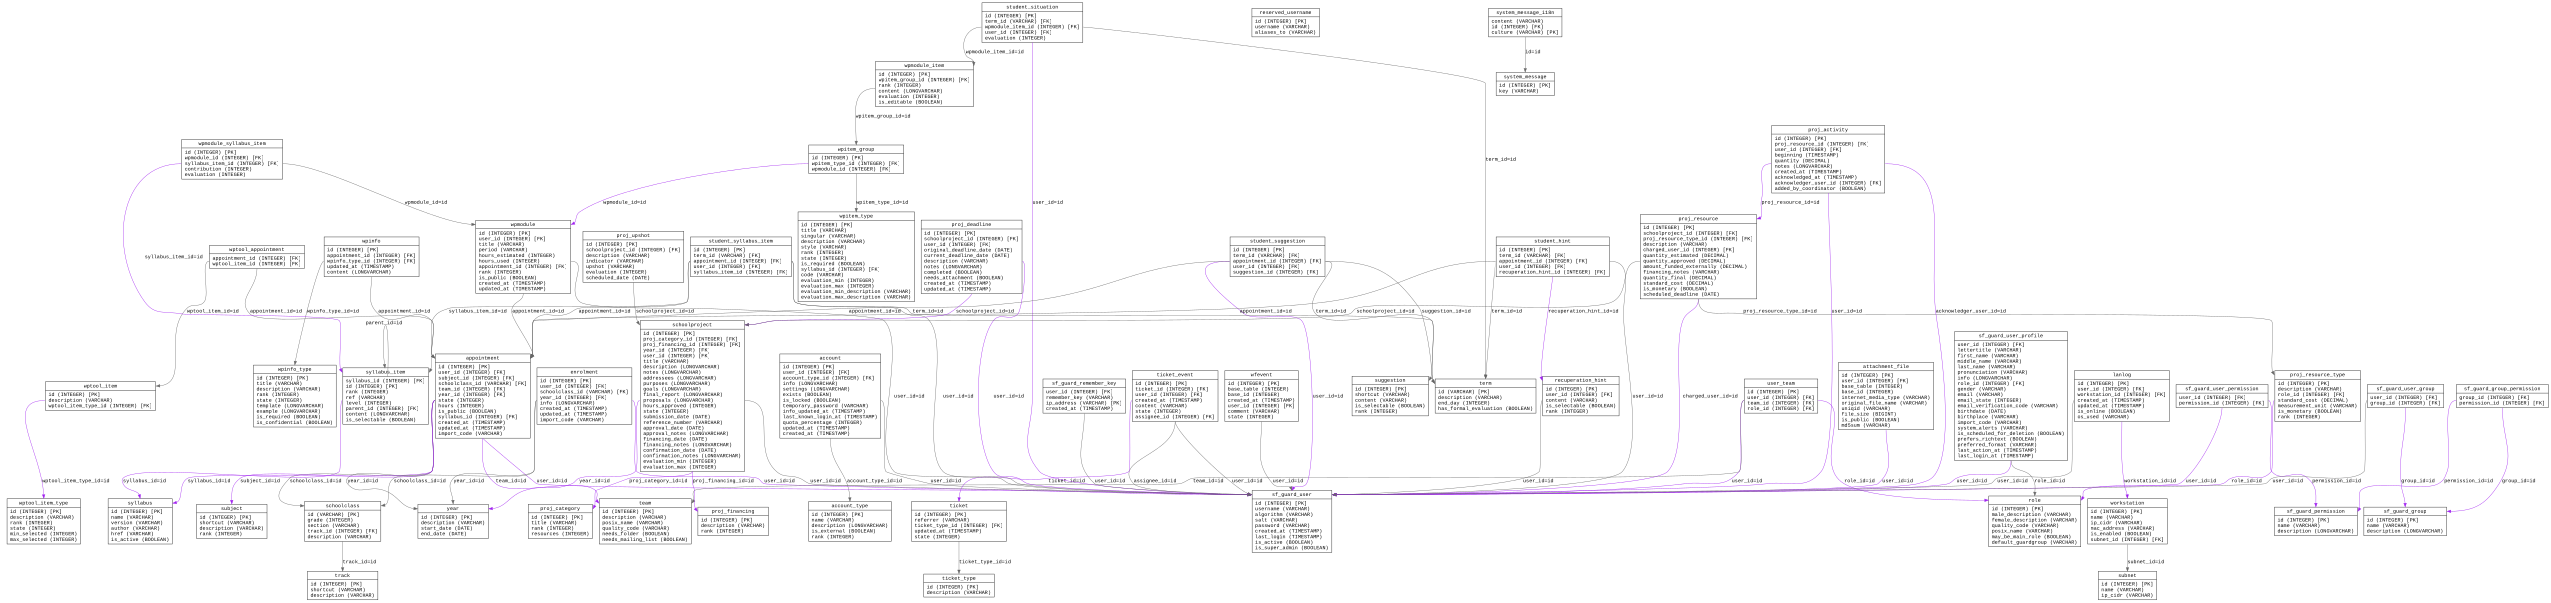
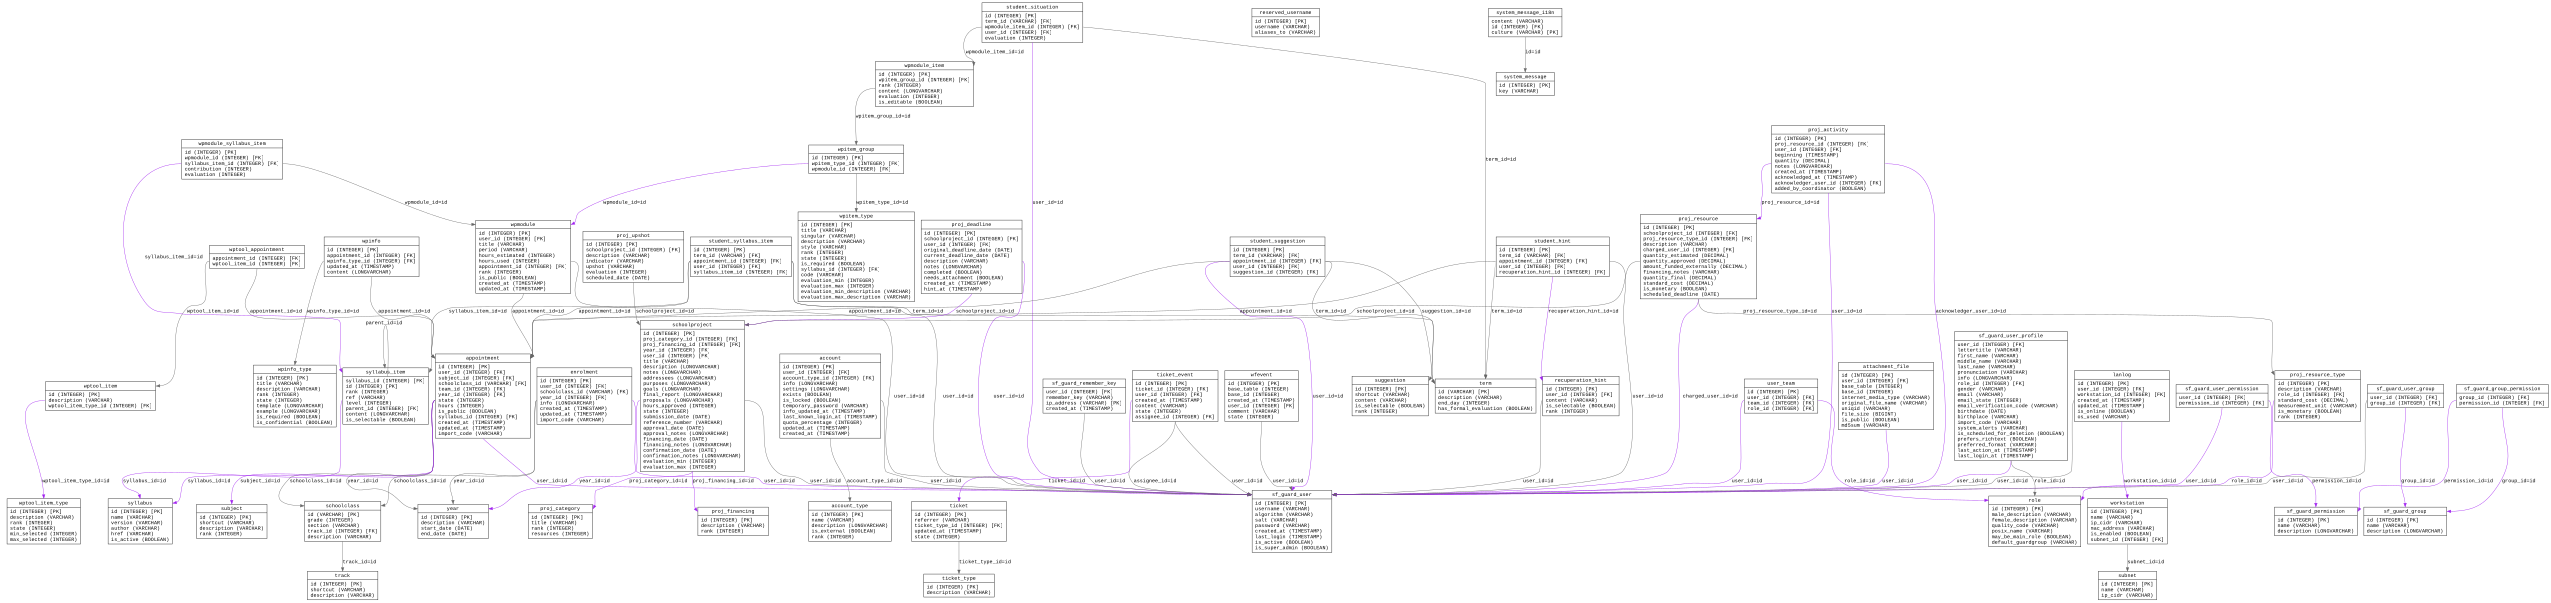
(958, 289) -> (953, 289)
(645, 521) -> none
